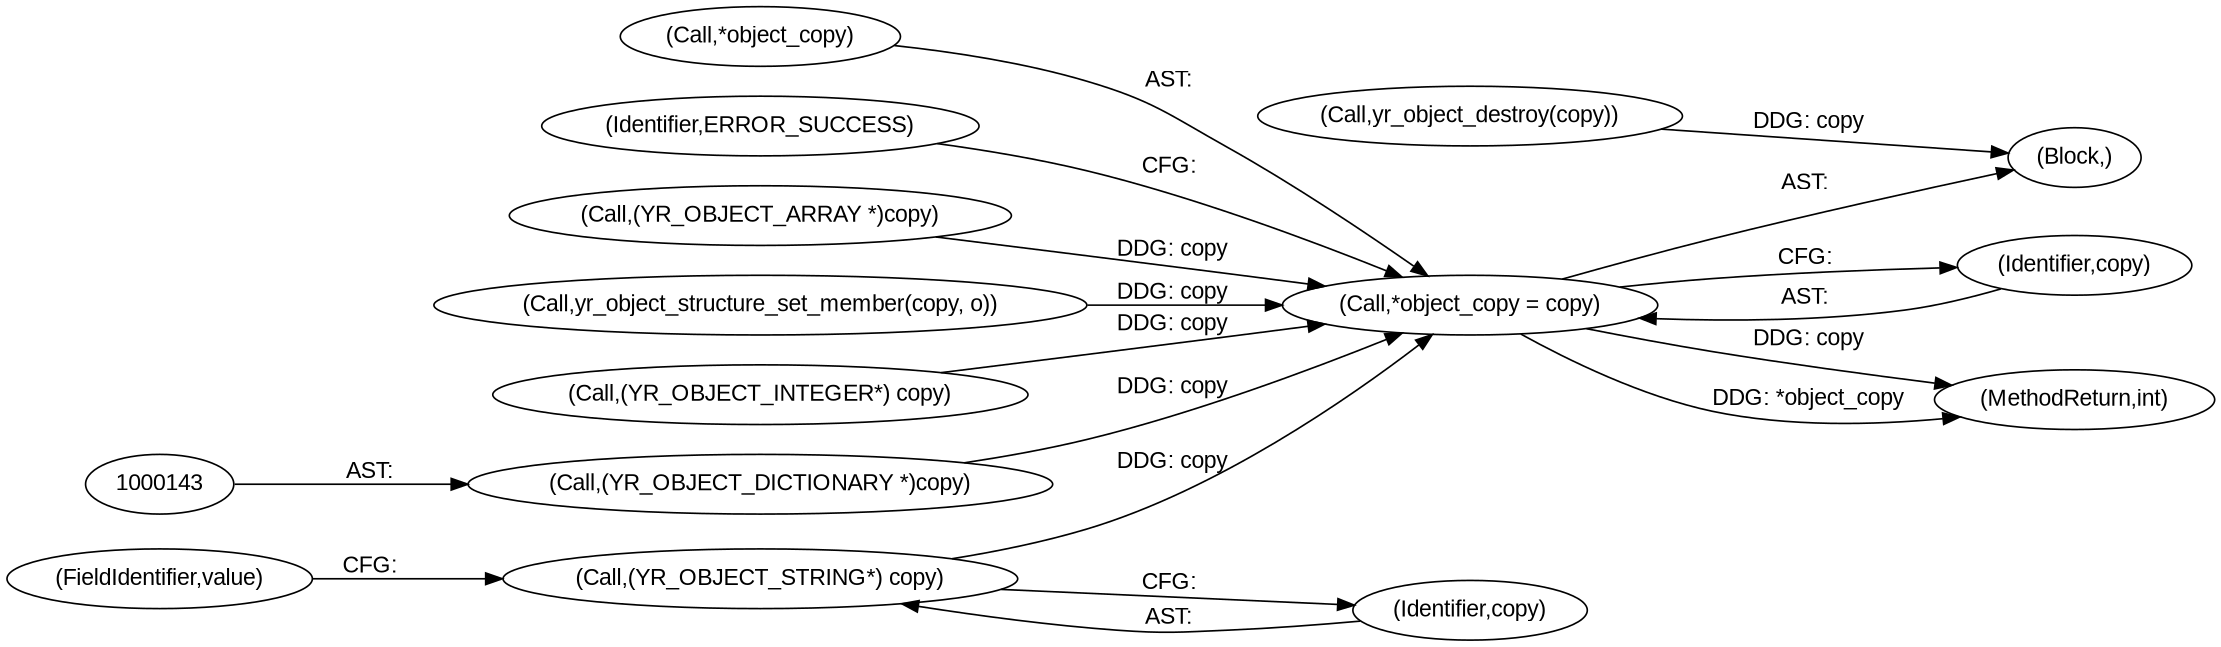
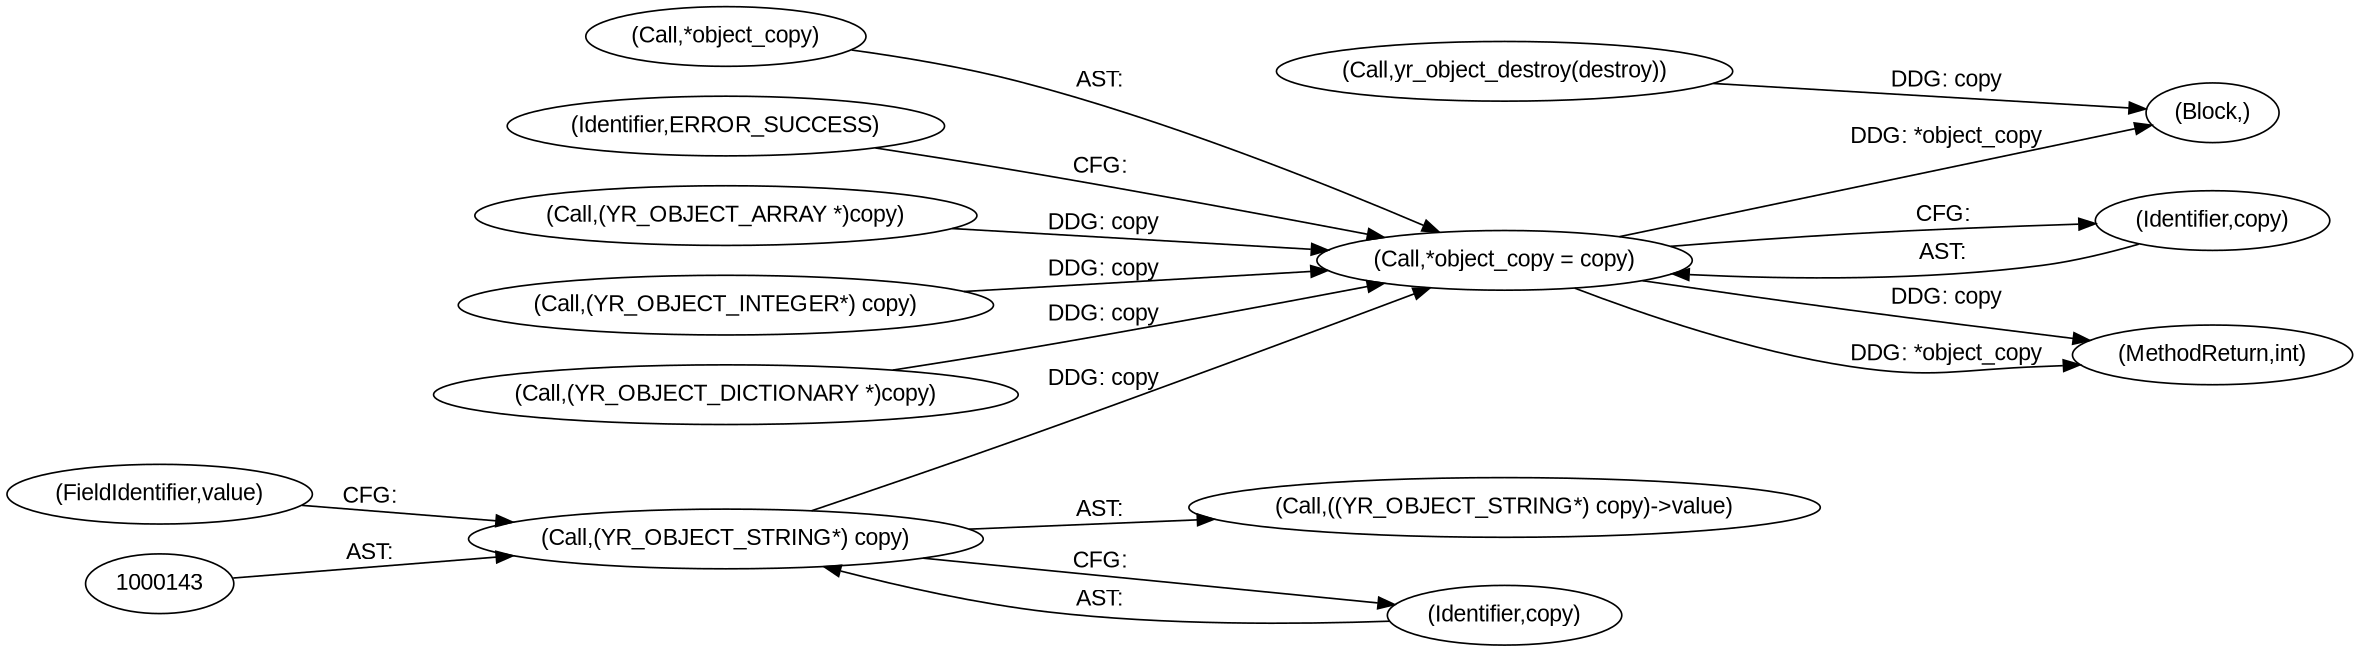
(1470, 116) -> (1505, 71)
(1808, 183) -> (1946, 137)
(760, 305) -> none
(343, 484) -> (365, 568)
none -> (1505, 507)
